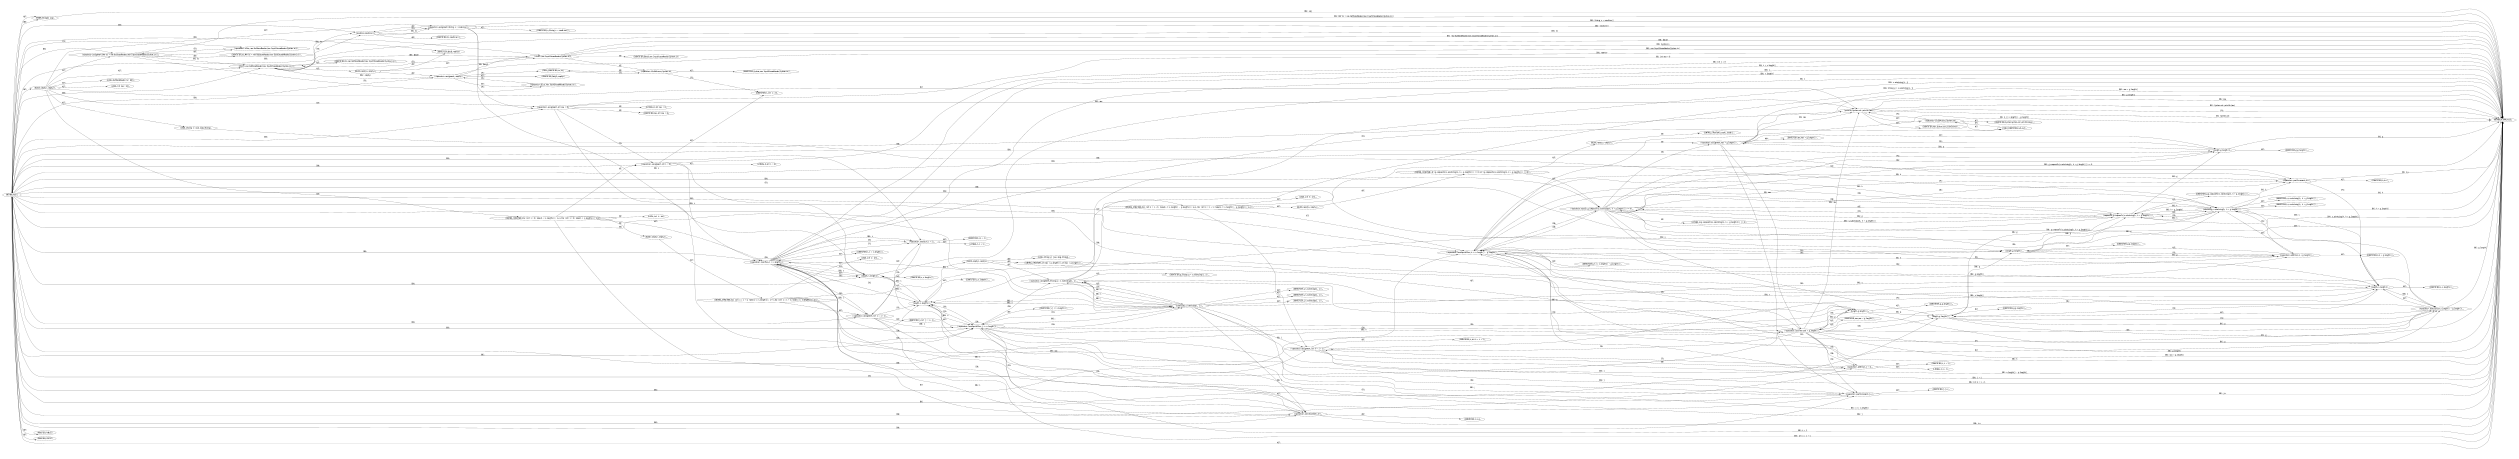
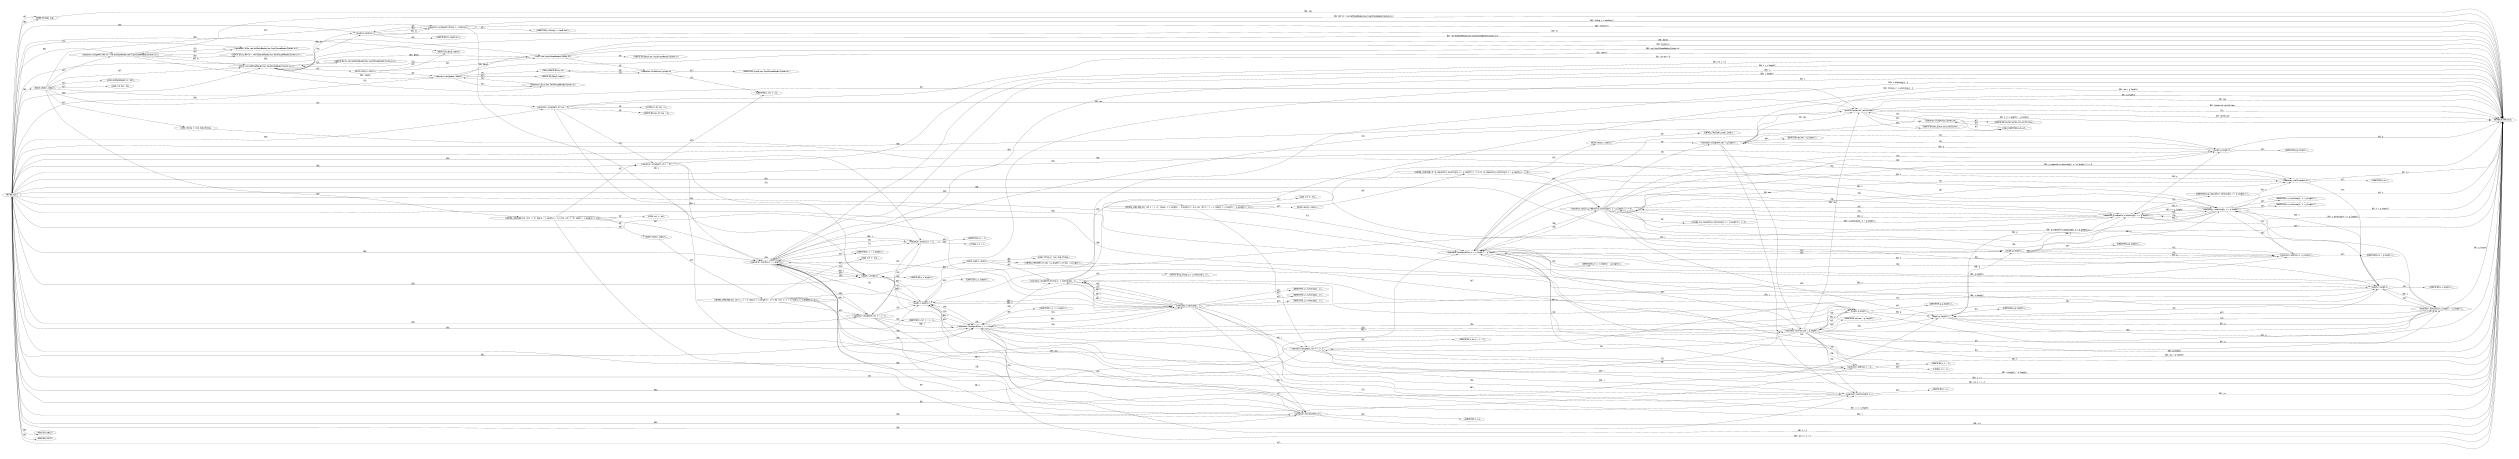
(479, 88) -> none
(767, 165) -> none
